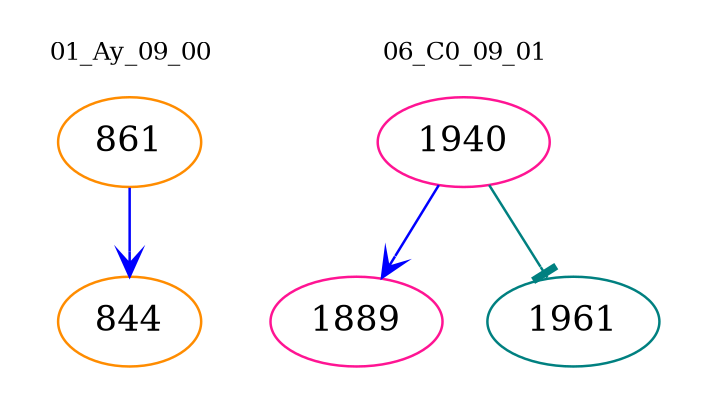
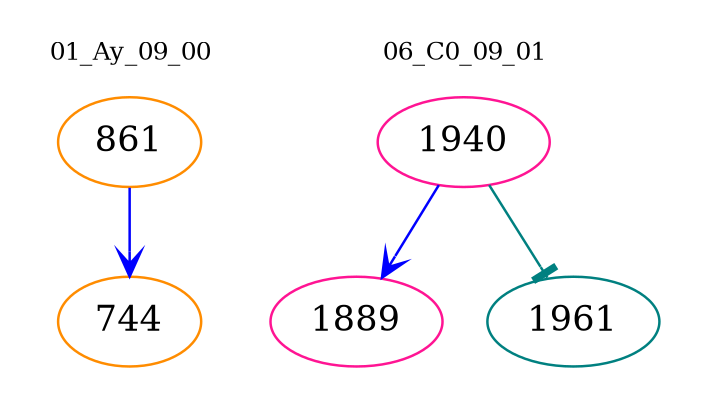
(130, 322) -> (130, 322)
